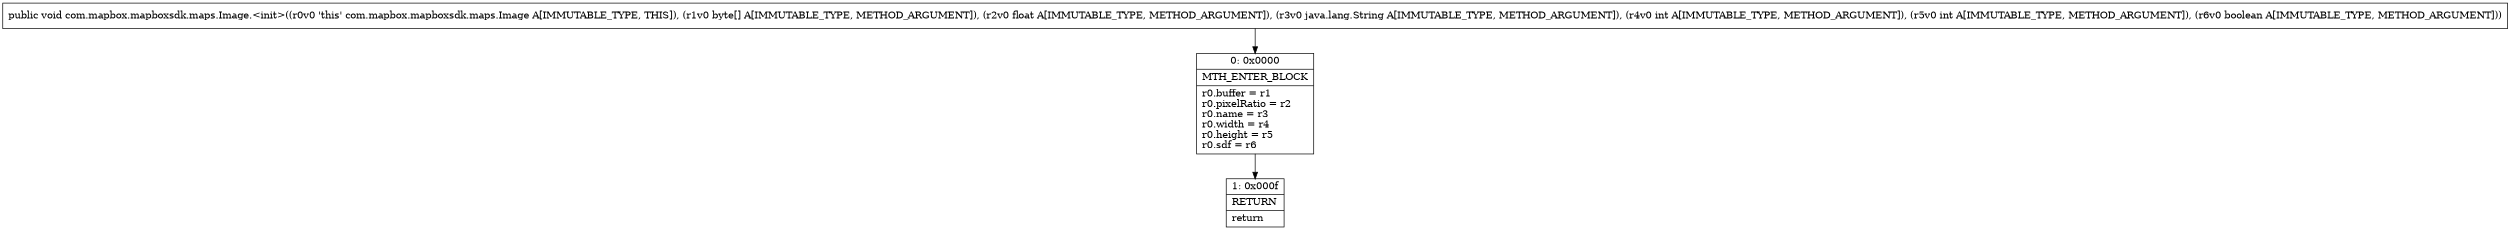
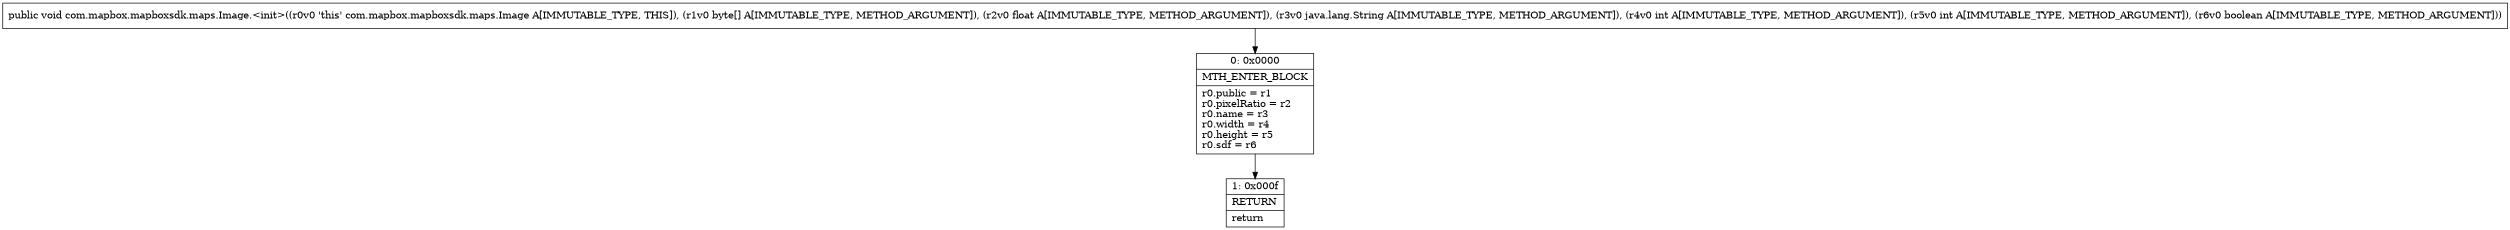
(1237, 94) -> (1237, 94)
